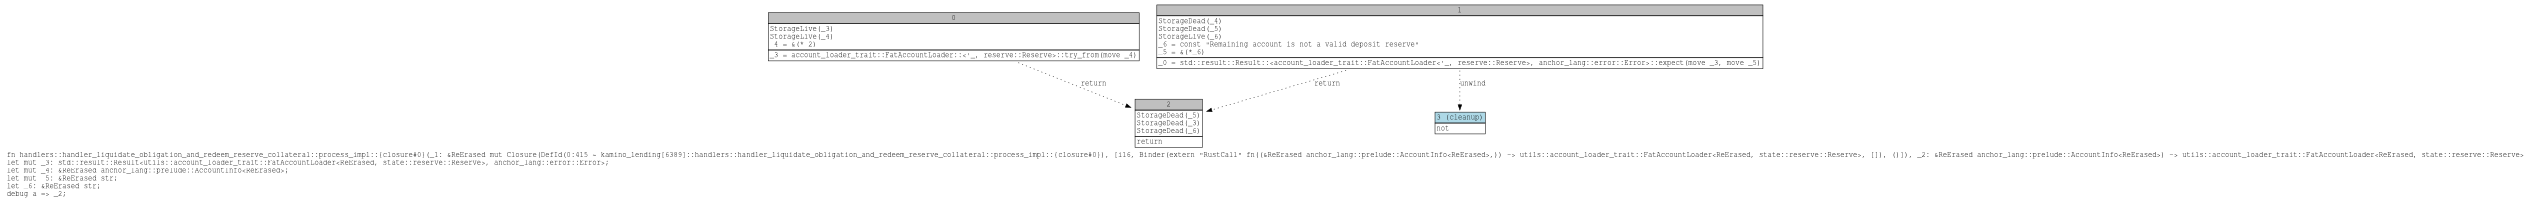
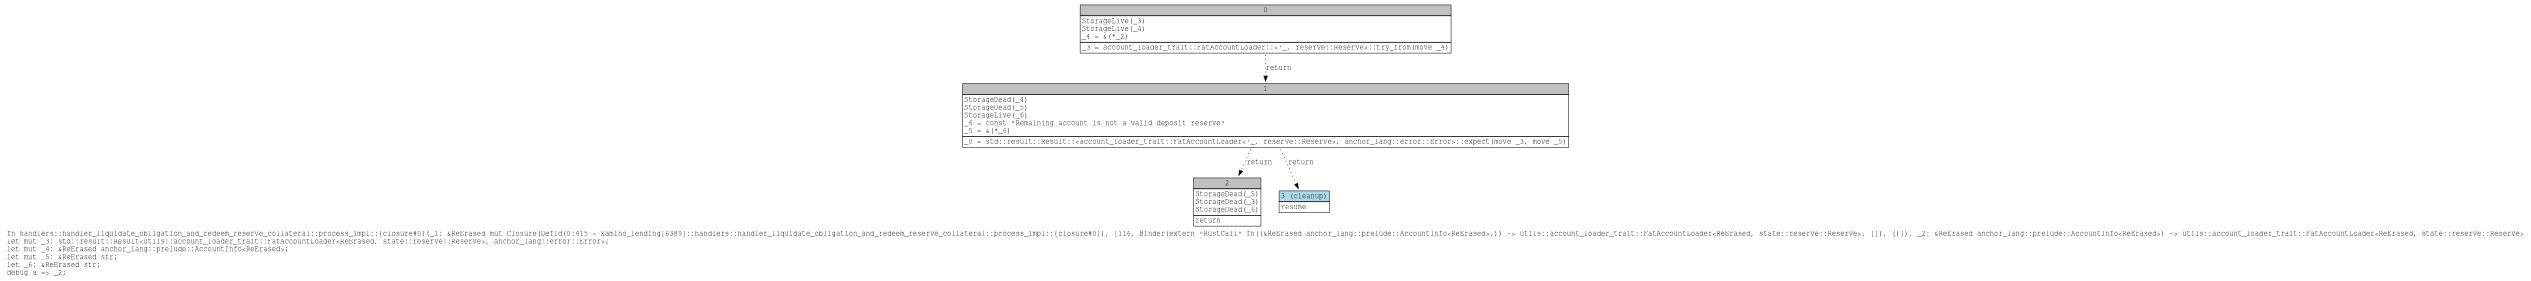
(1072, 84) -> (1266, 65)
(1473, 84) -> (1301, 162)
(1443, 128) -> (1294, 207)
